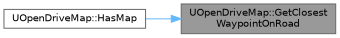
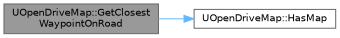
(158, 19) -> (171, 19)
